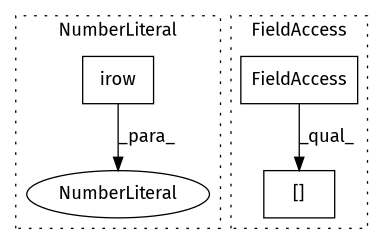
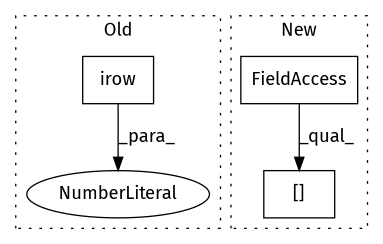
(118, 31) -> (118, 31)
(299, 31) -> (299, 31)
